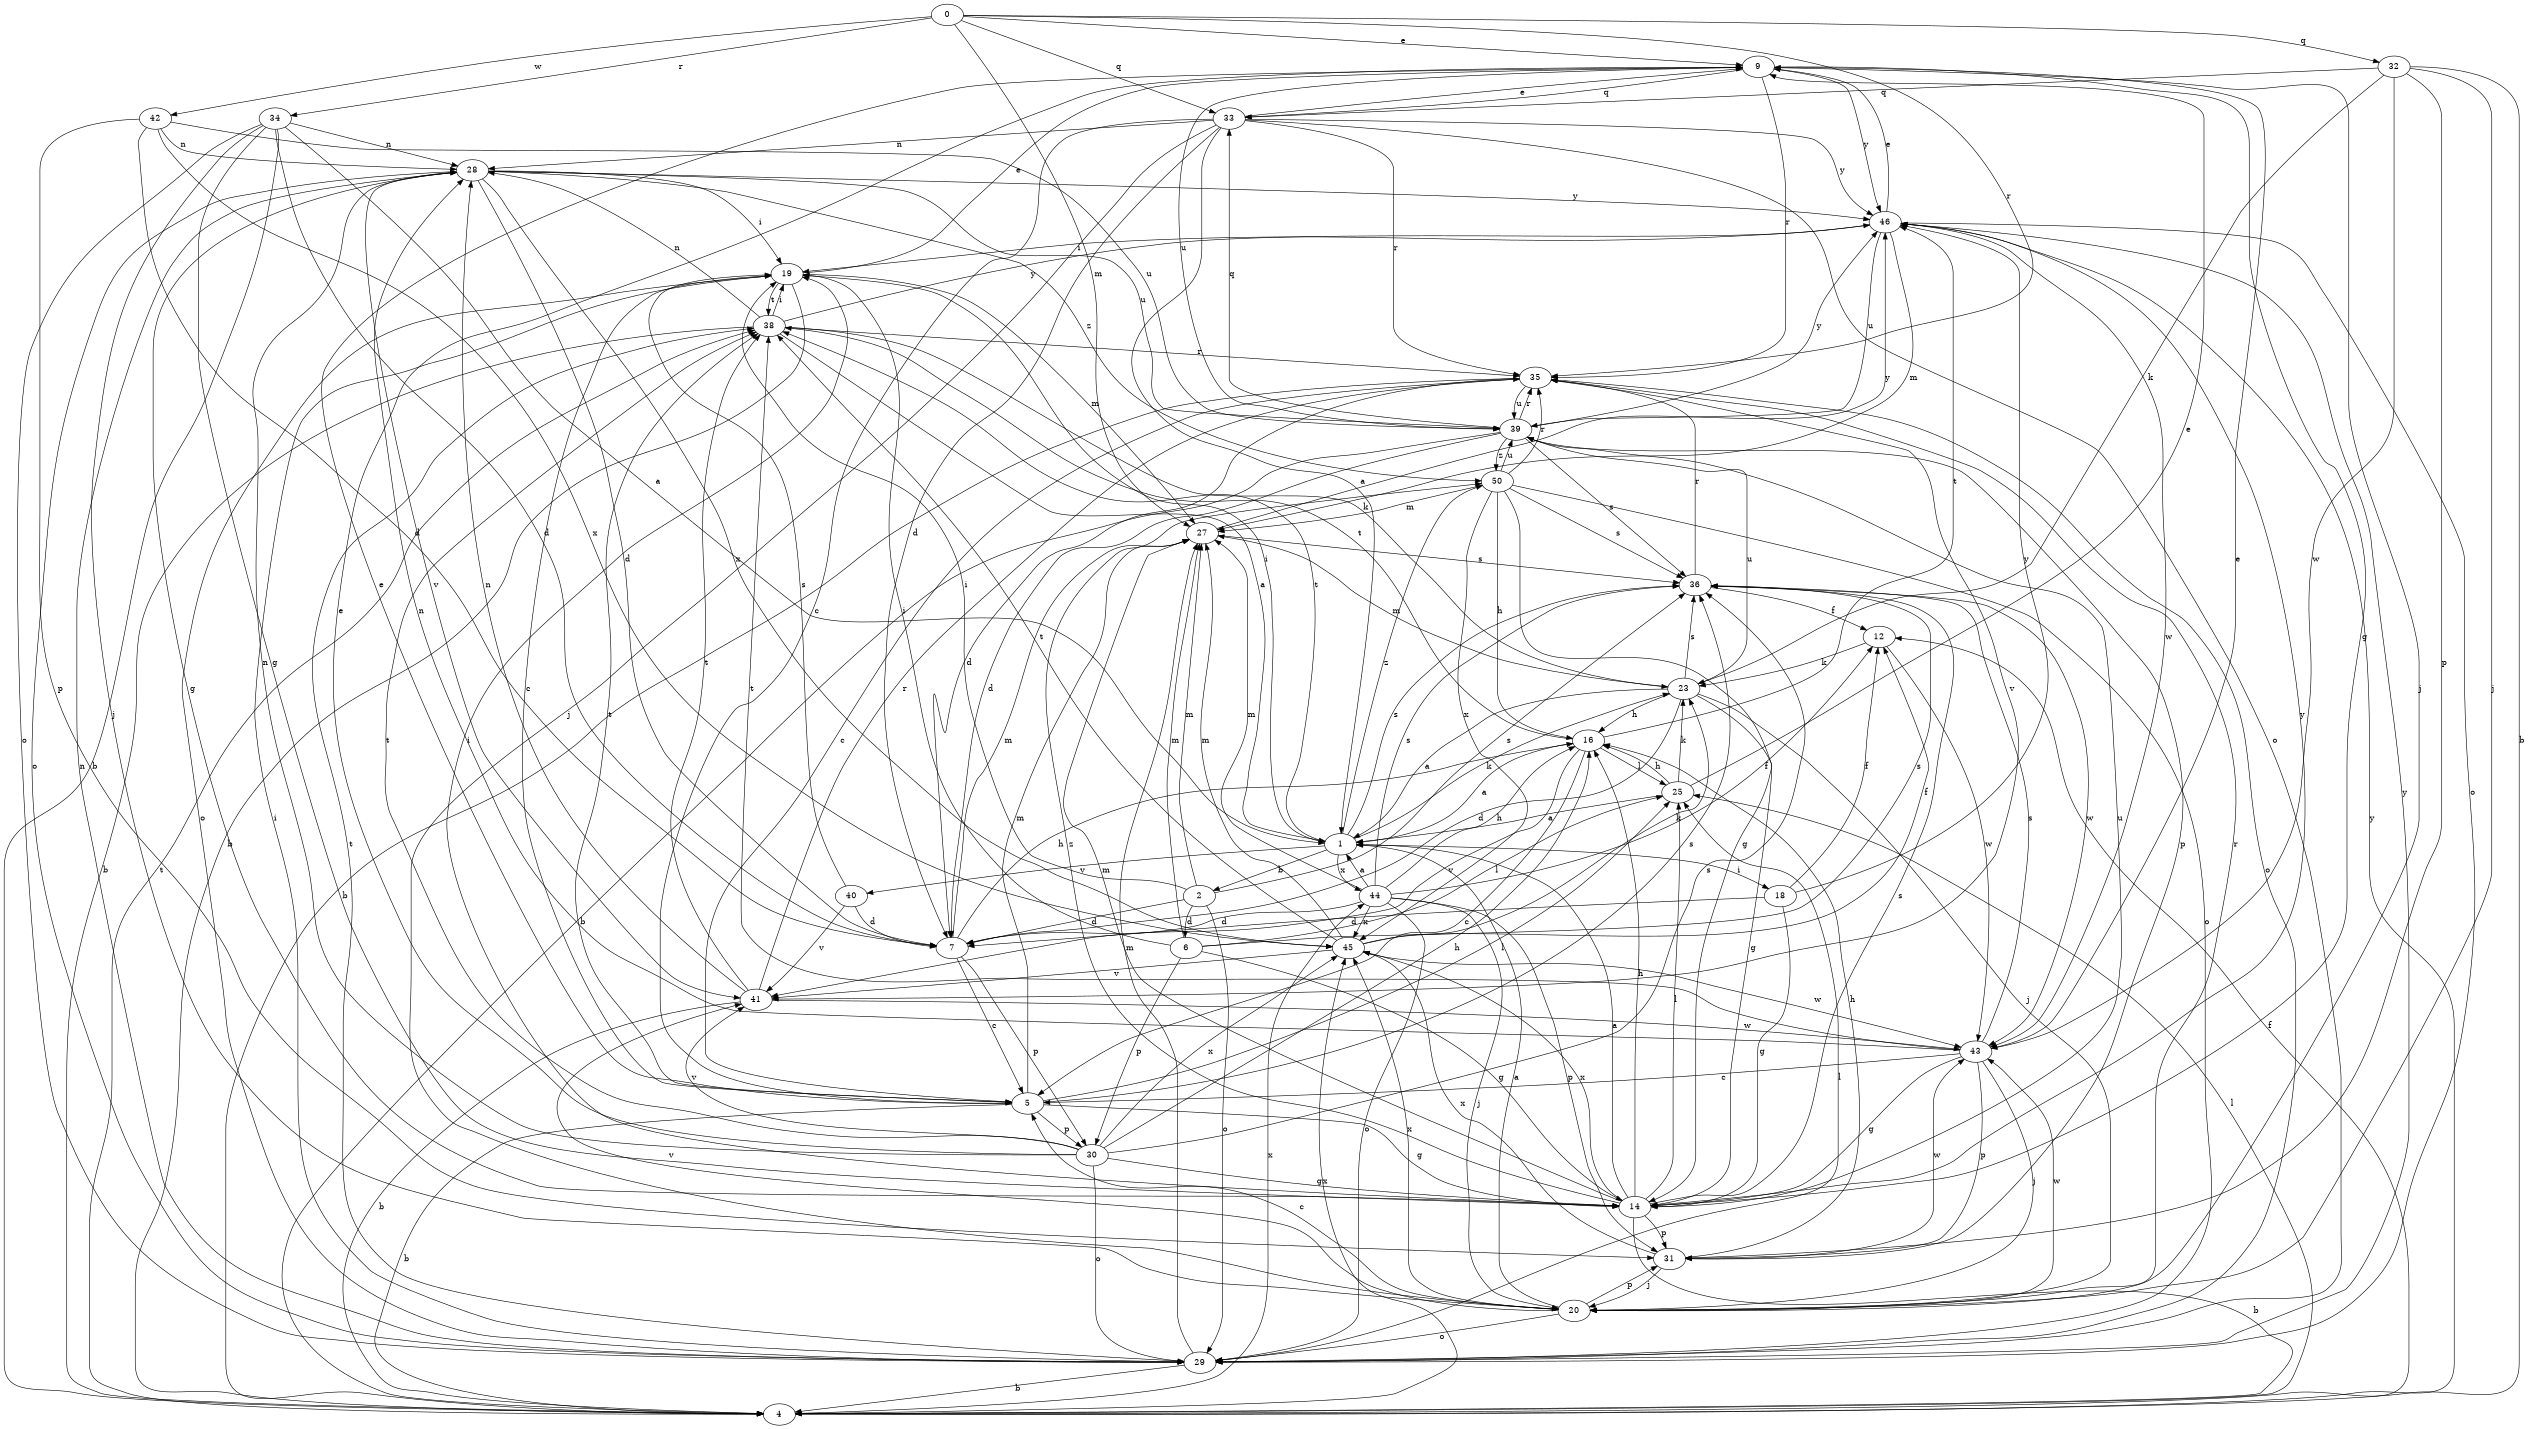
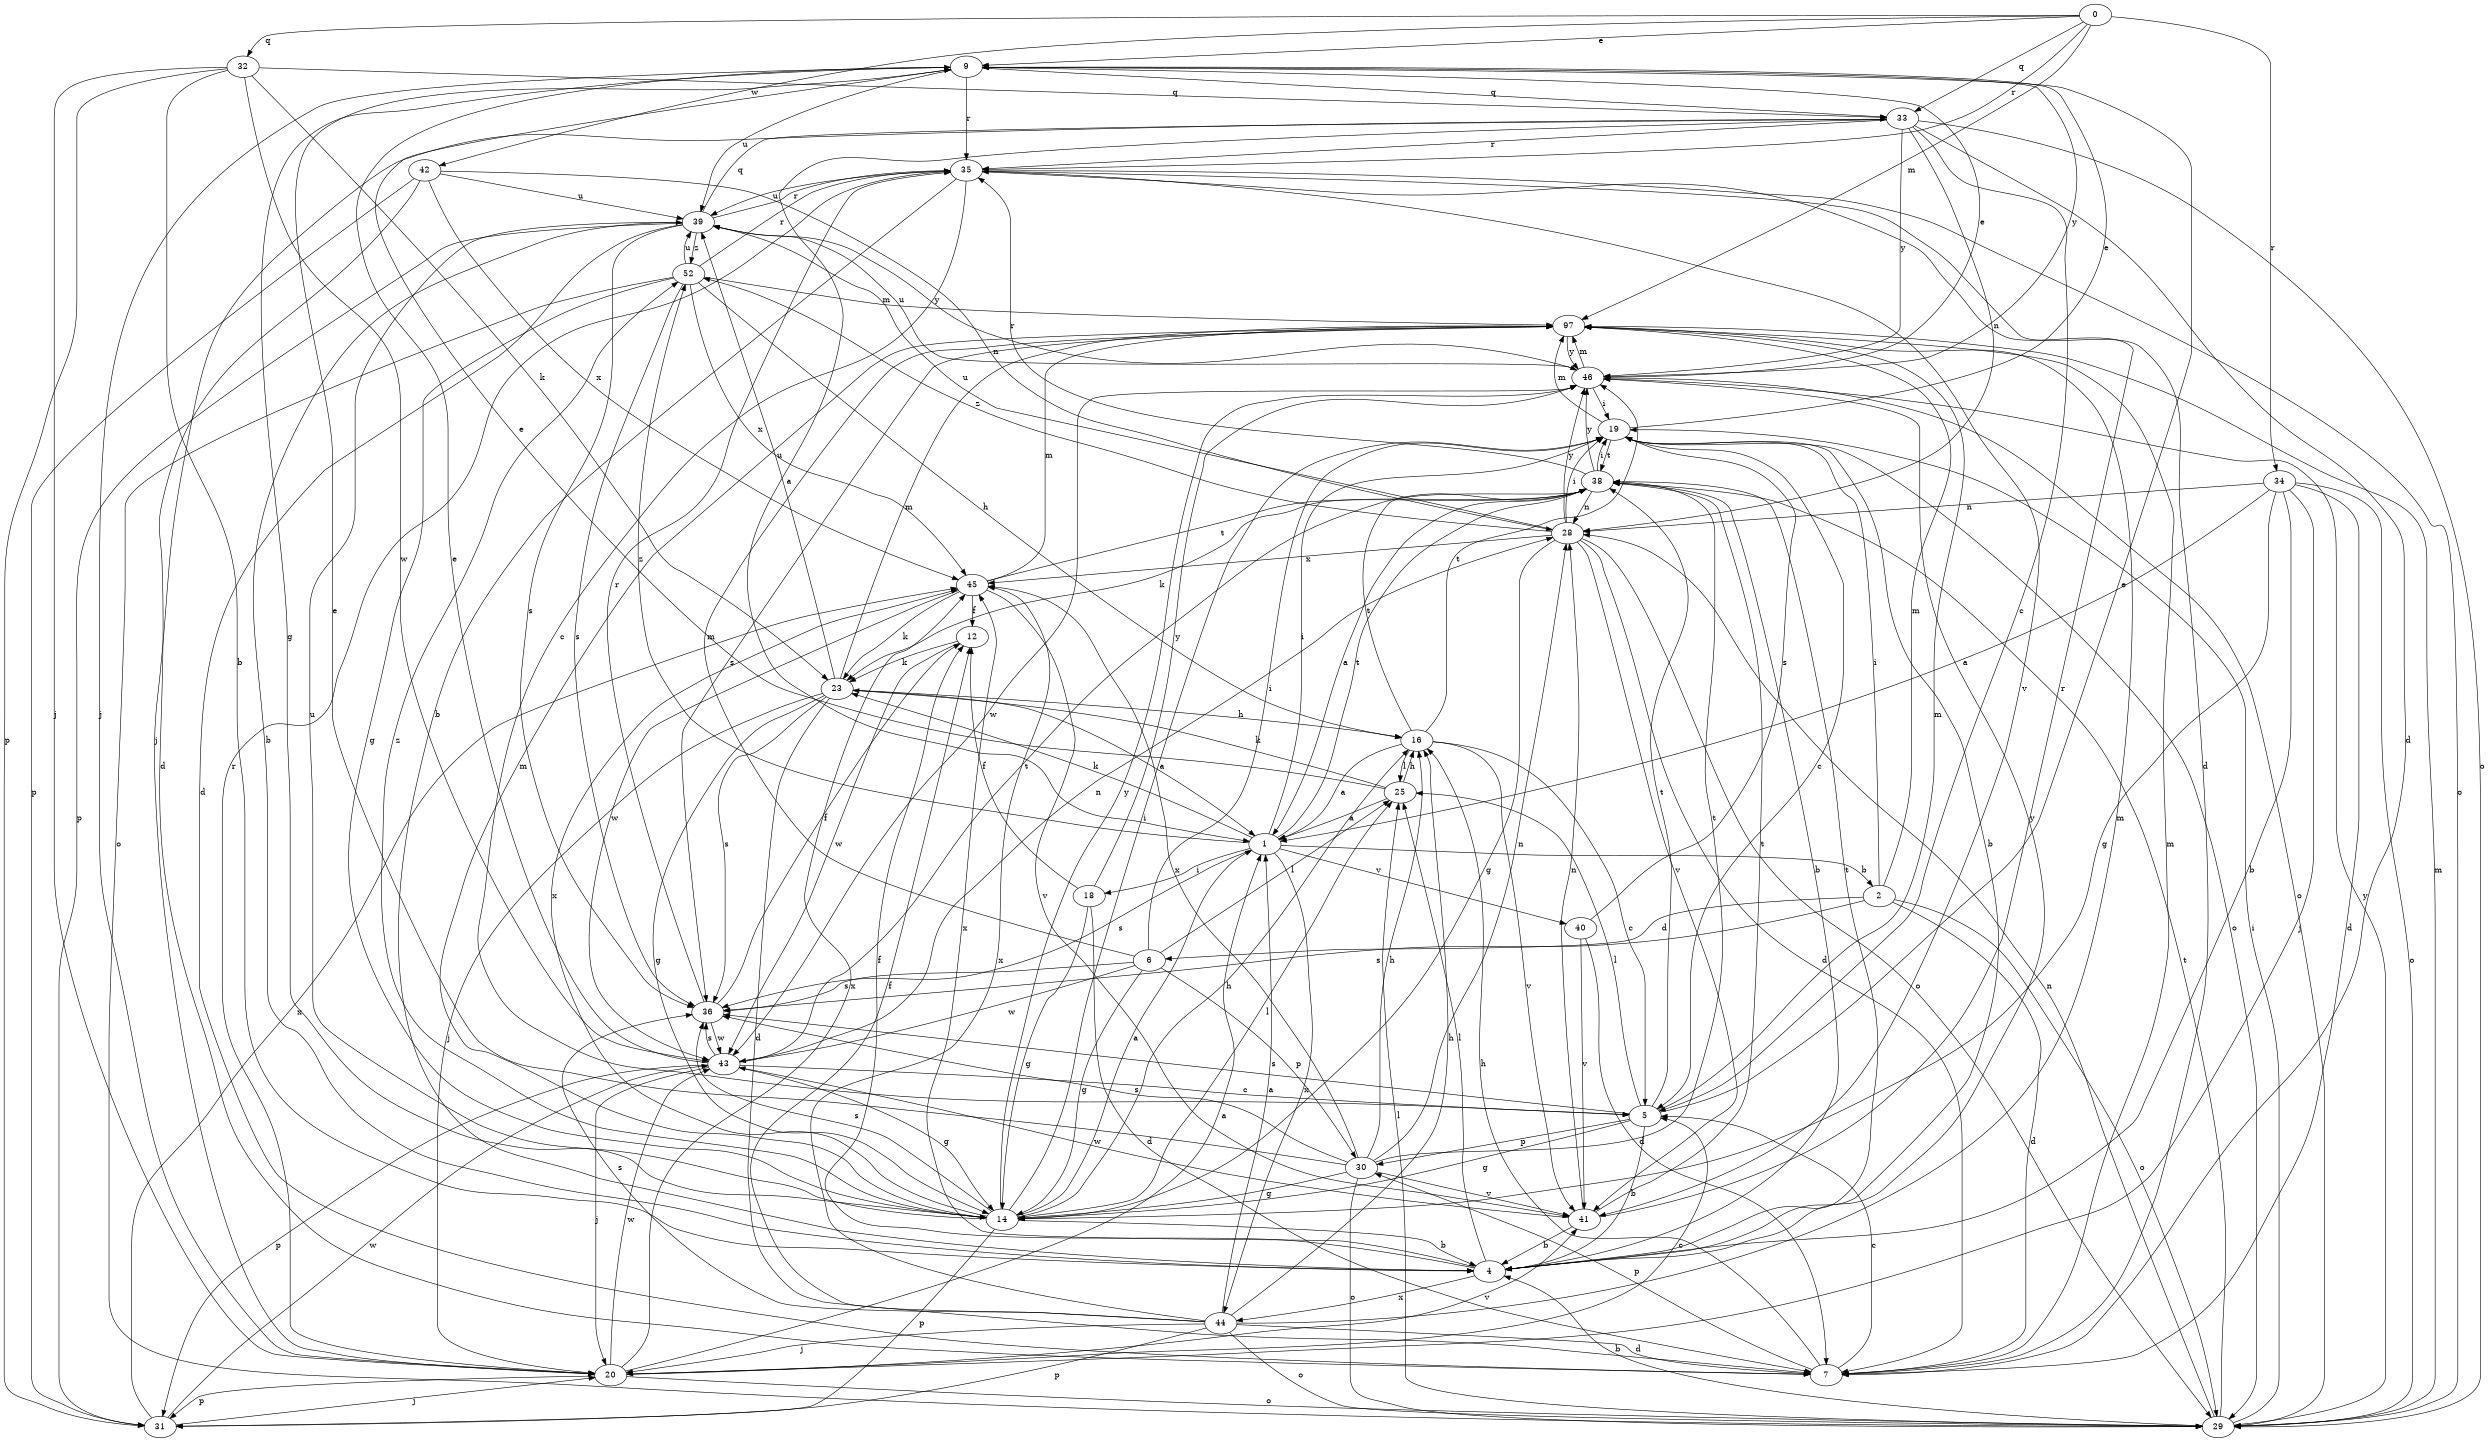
(1490, 91) -> none
(1497, 481) -> (689, 274)
(1202, 533) -> (1569, 326)
(1848, 996) -> none
none -> (942, 1020)
